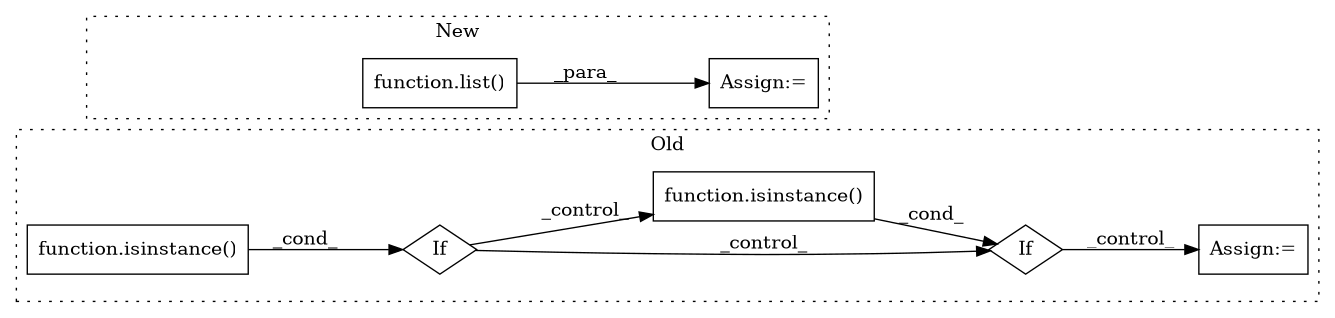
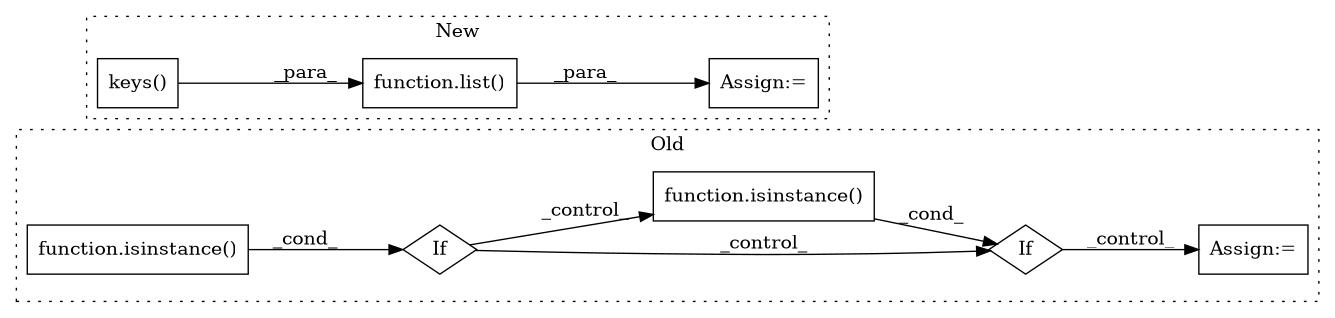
none -> (138, 83)
